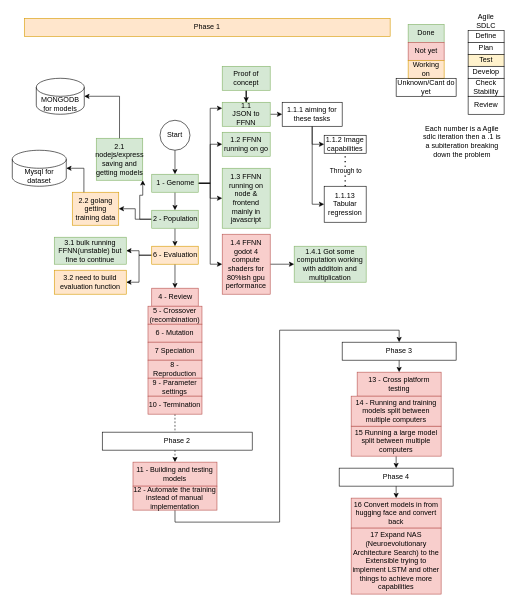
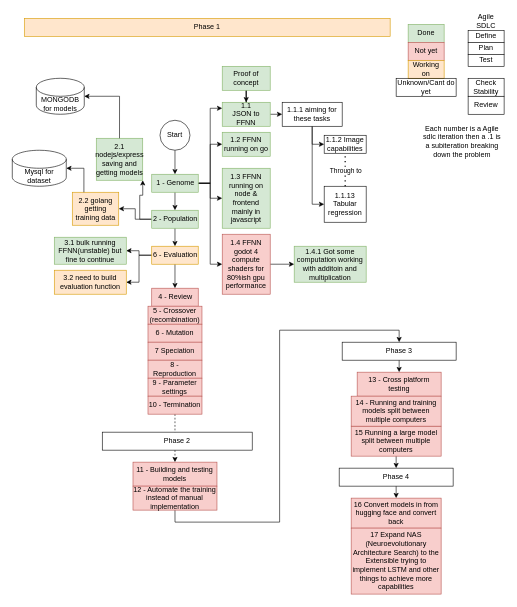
(486, 60) -> (486, 60)
(486, 72) -> none
